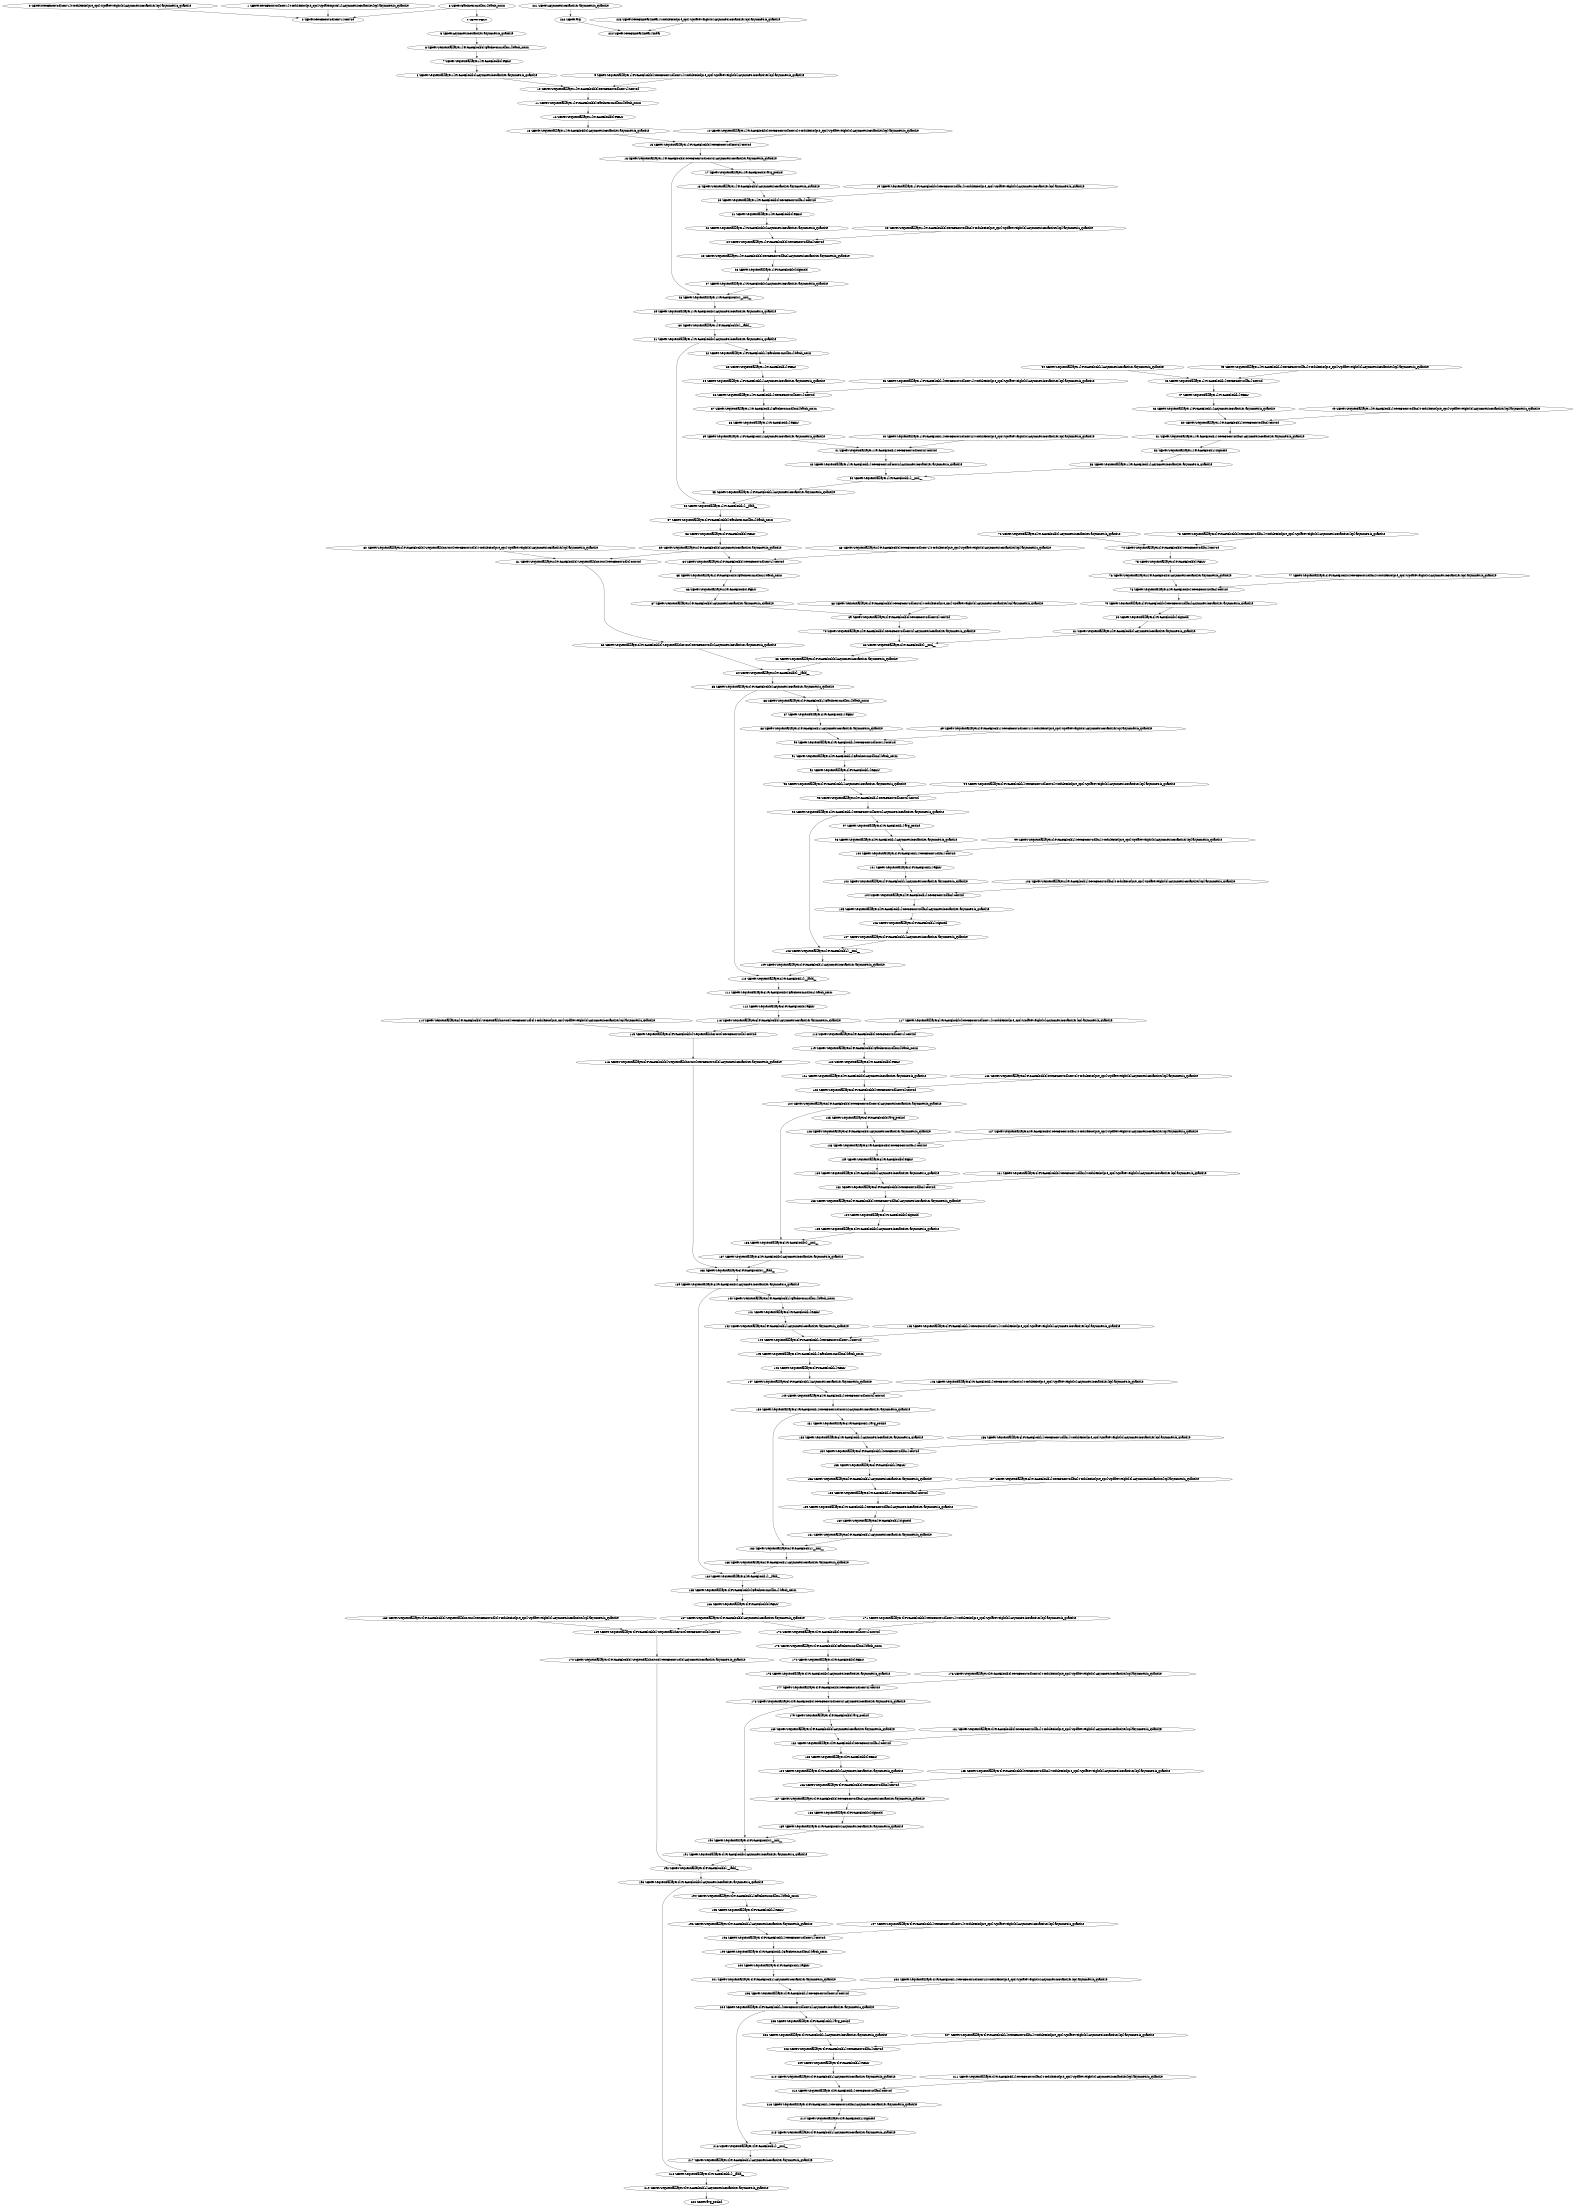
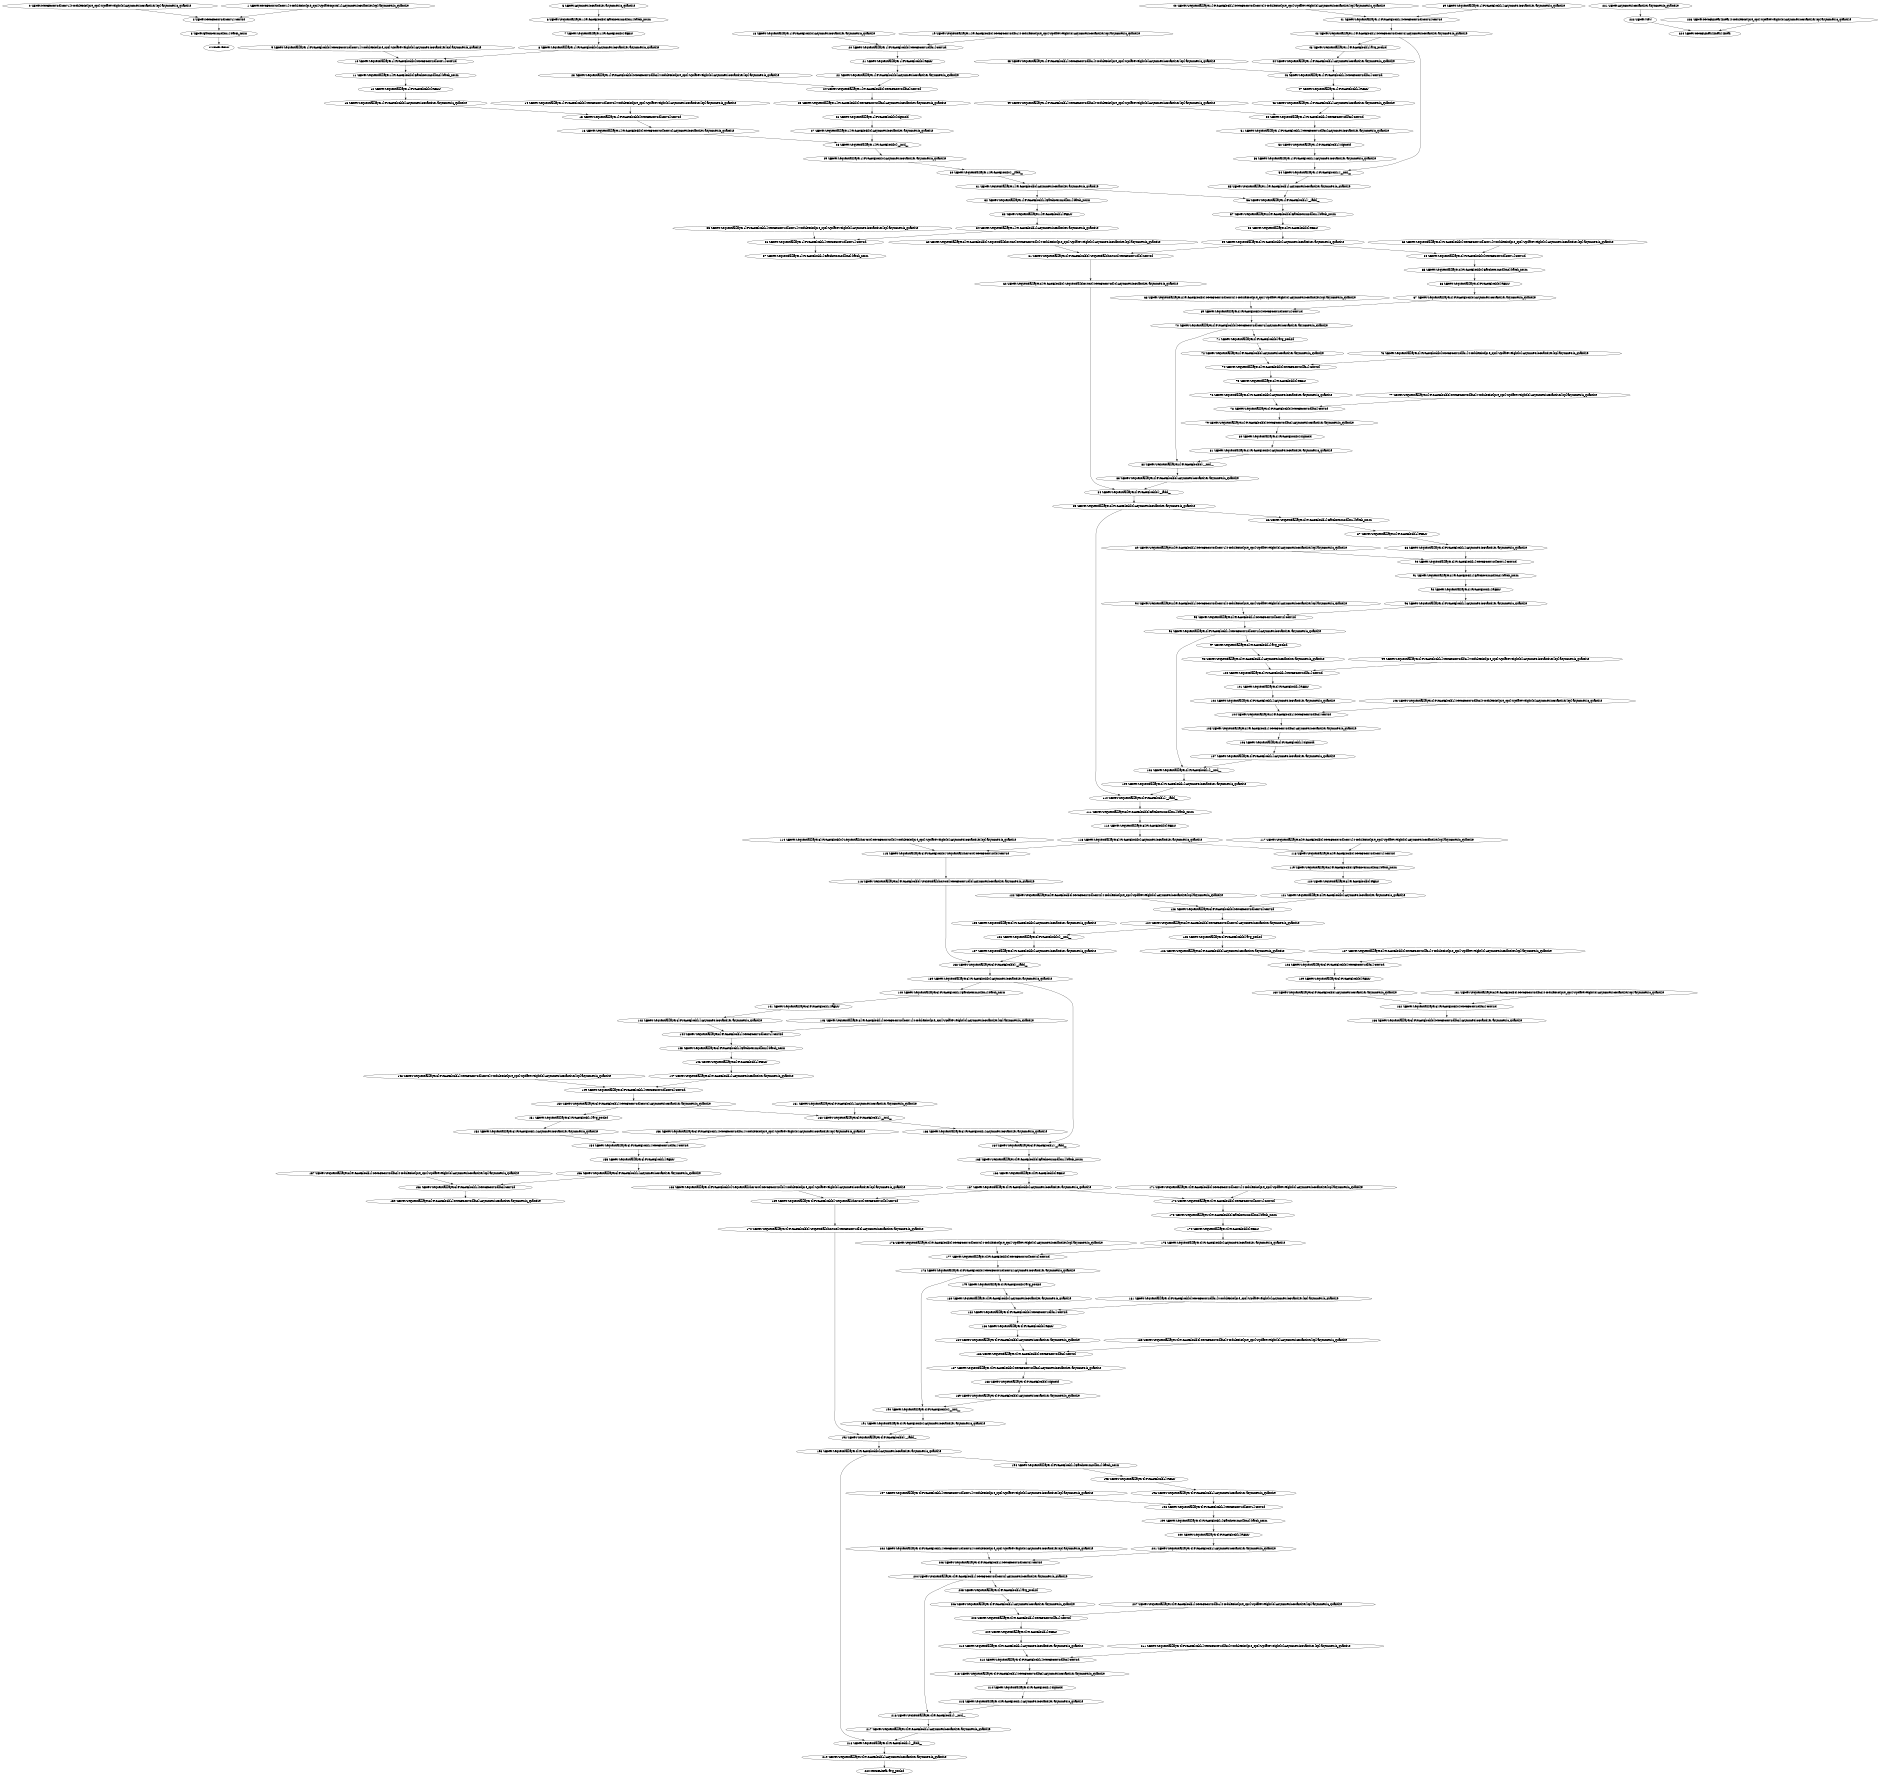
(403, 13) -> (219, 26)
(570, 20) -> (1640, 20)
(477, 26) -> none
none -> (1348, 48)
(744, 173) -> none
none -> (1255, 340)
(764, 423) -> none
(881, 1215) -> none
(874, 1521) -> none
(706, 2202) -> (884, 1771)
